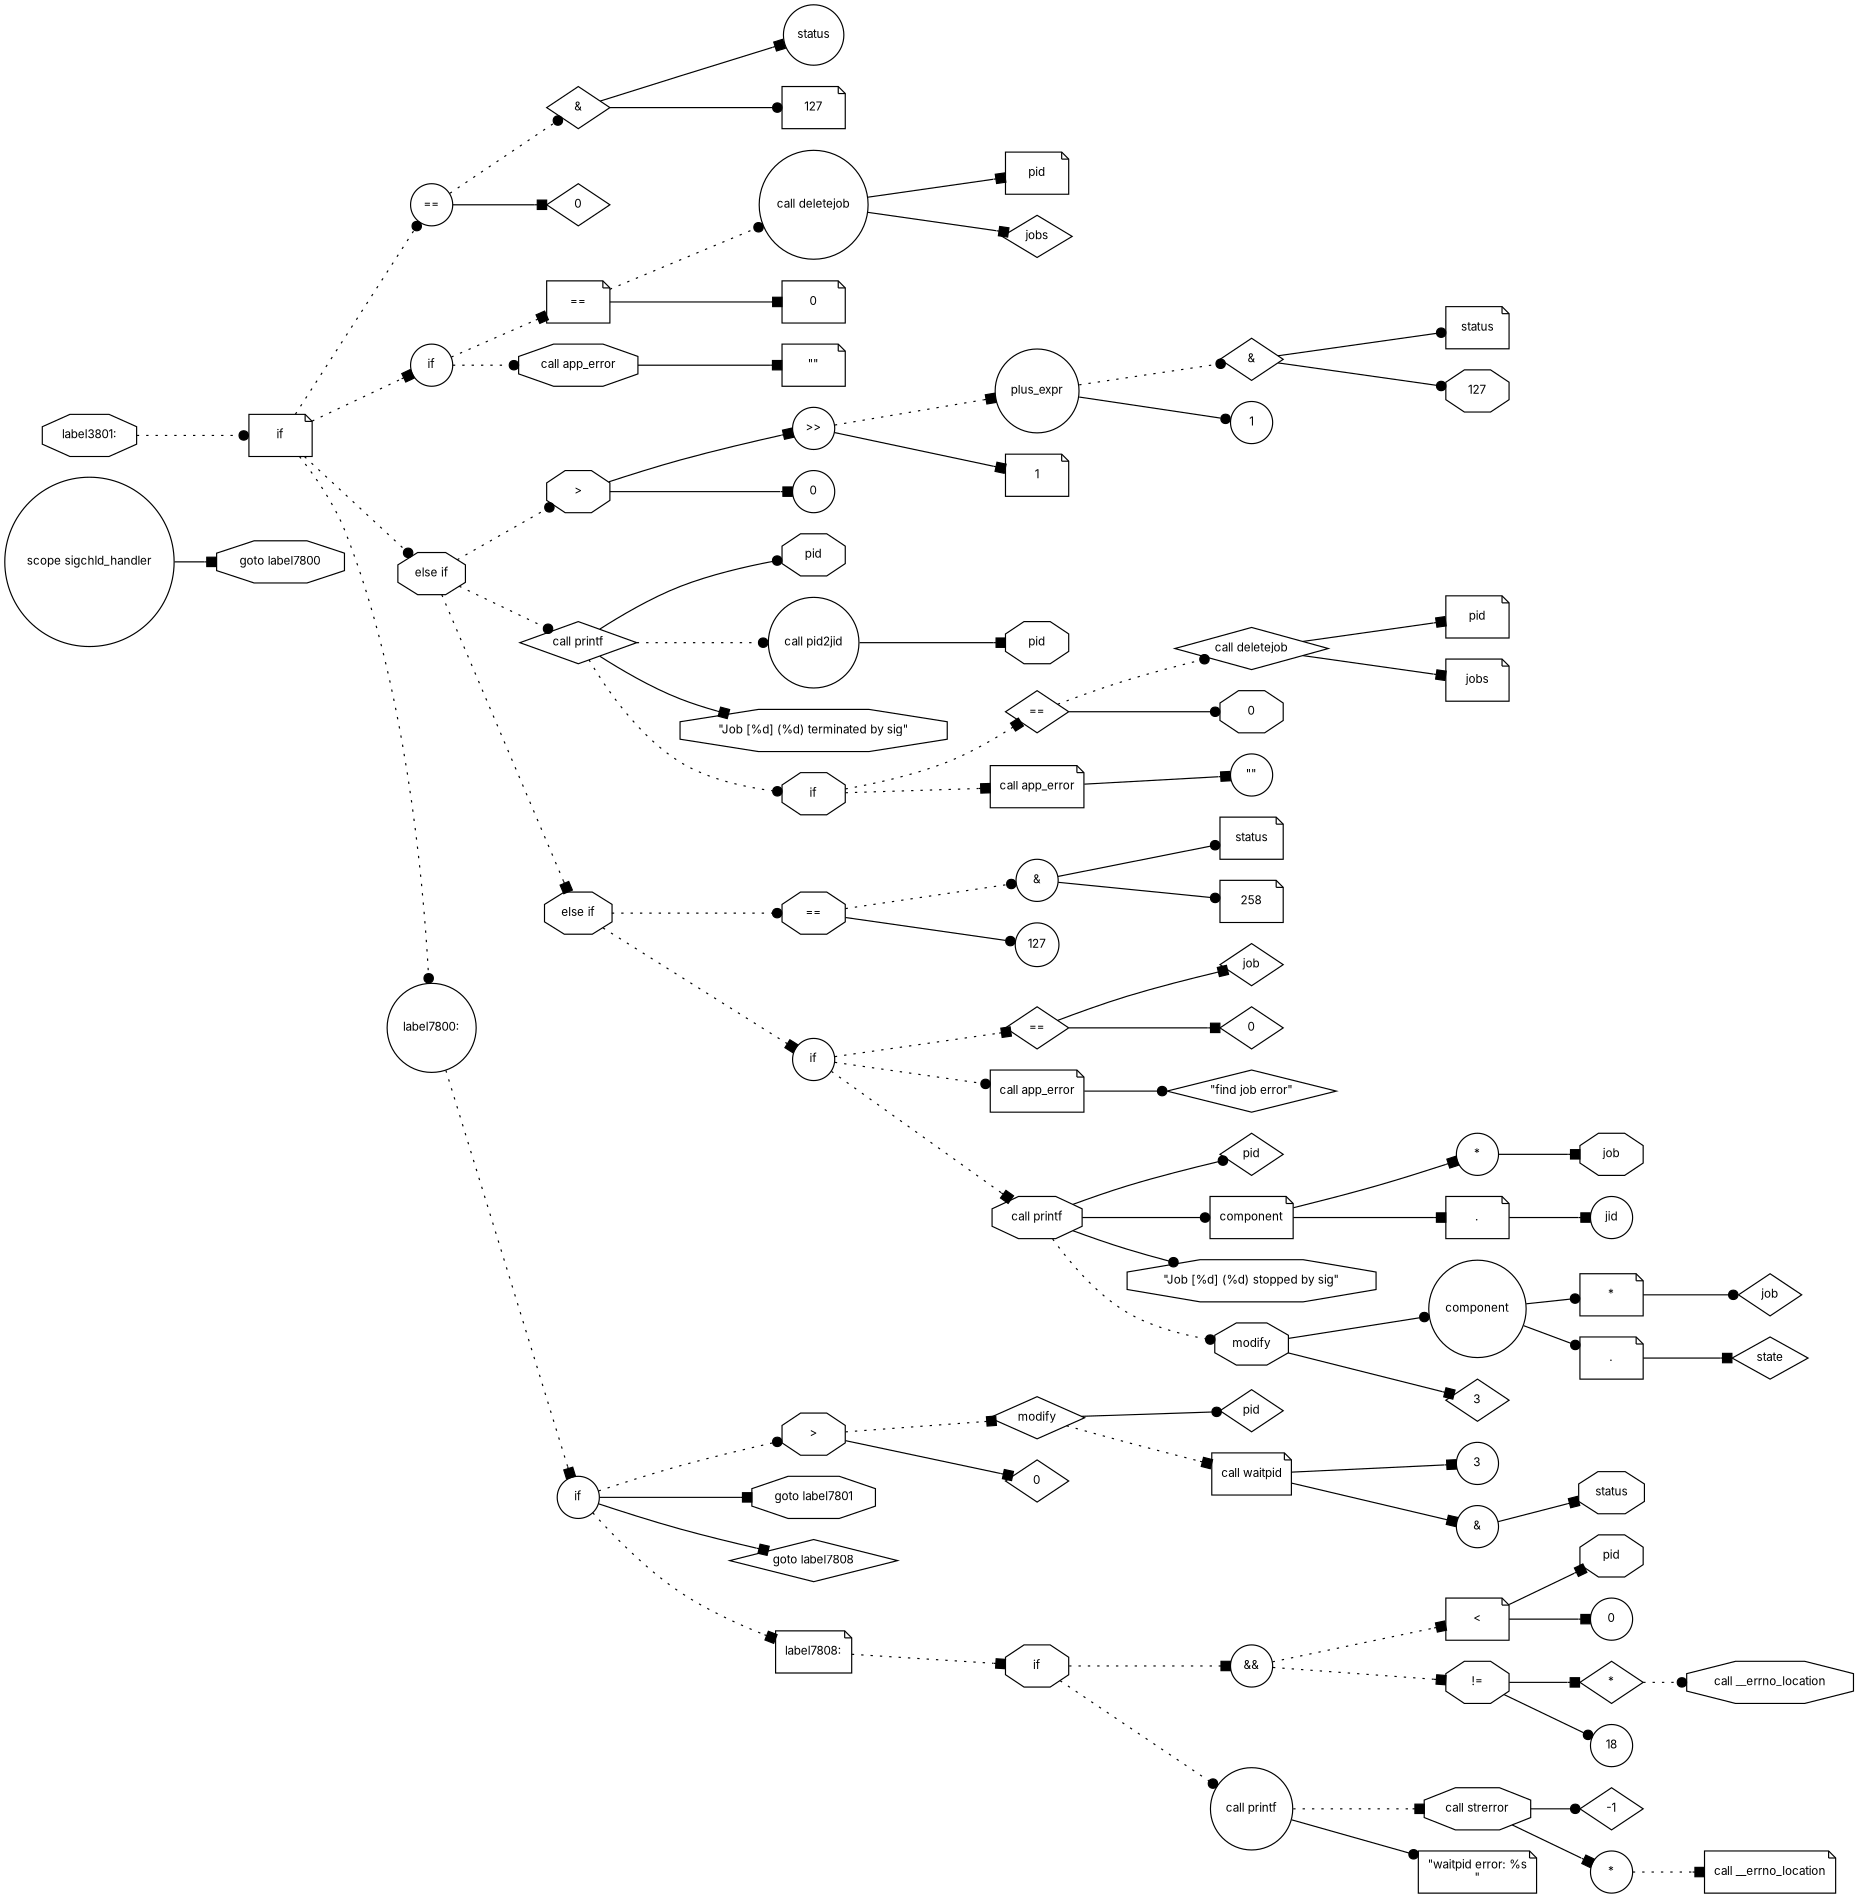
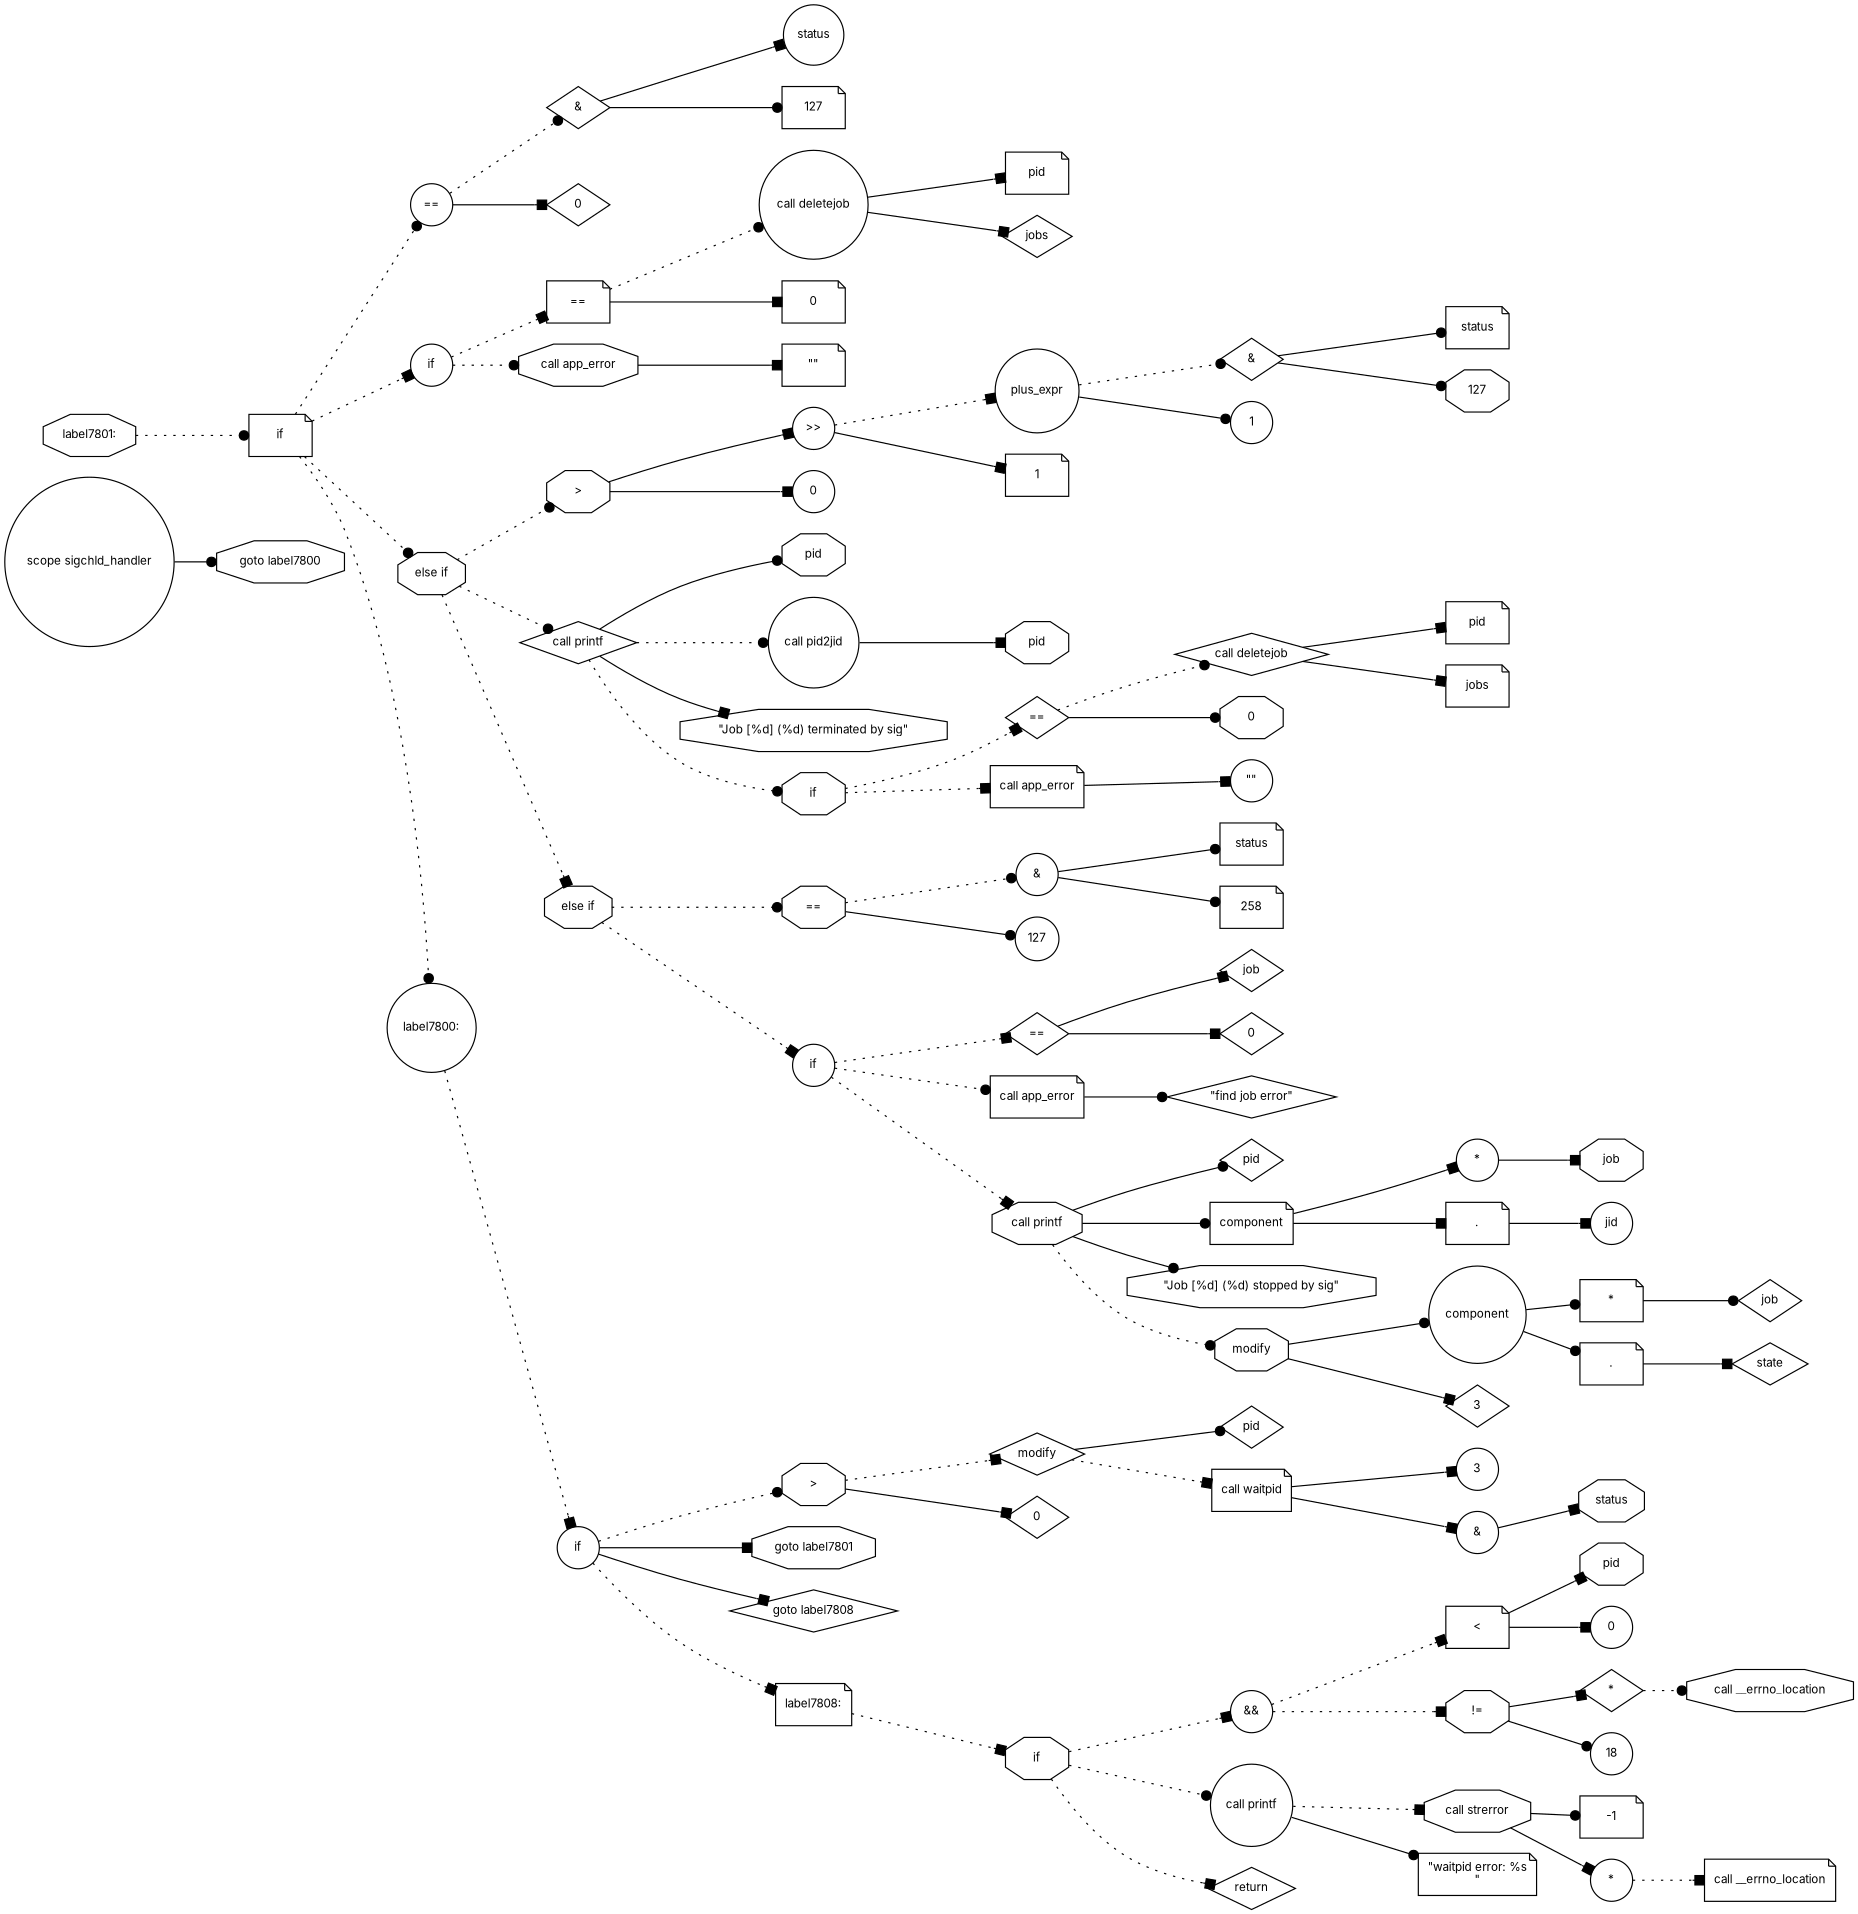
(89, 435) -> (89, 435)
(189, 562) -> (191, 562)
(1612, 1809) -> (1612, 1817)
none -> (1252, 1888)
